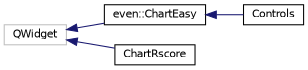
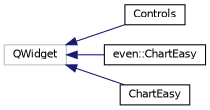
(230, 15) -> (100, 33)
(155, 55) -> (155, 95)
